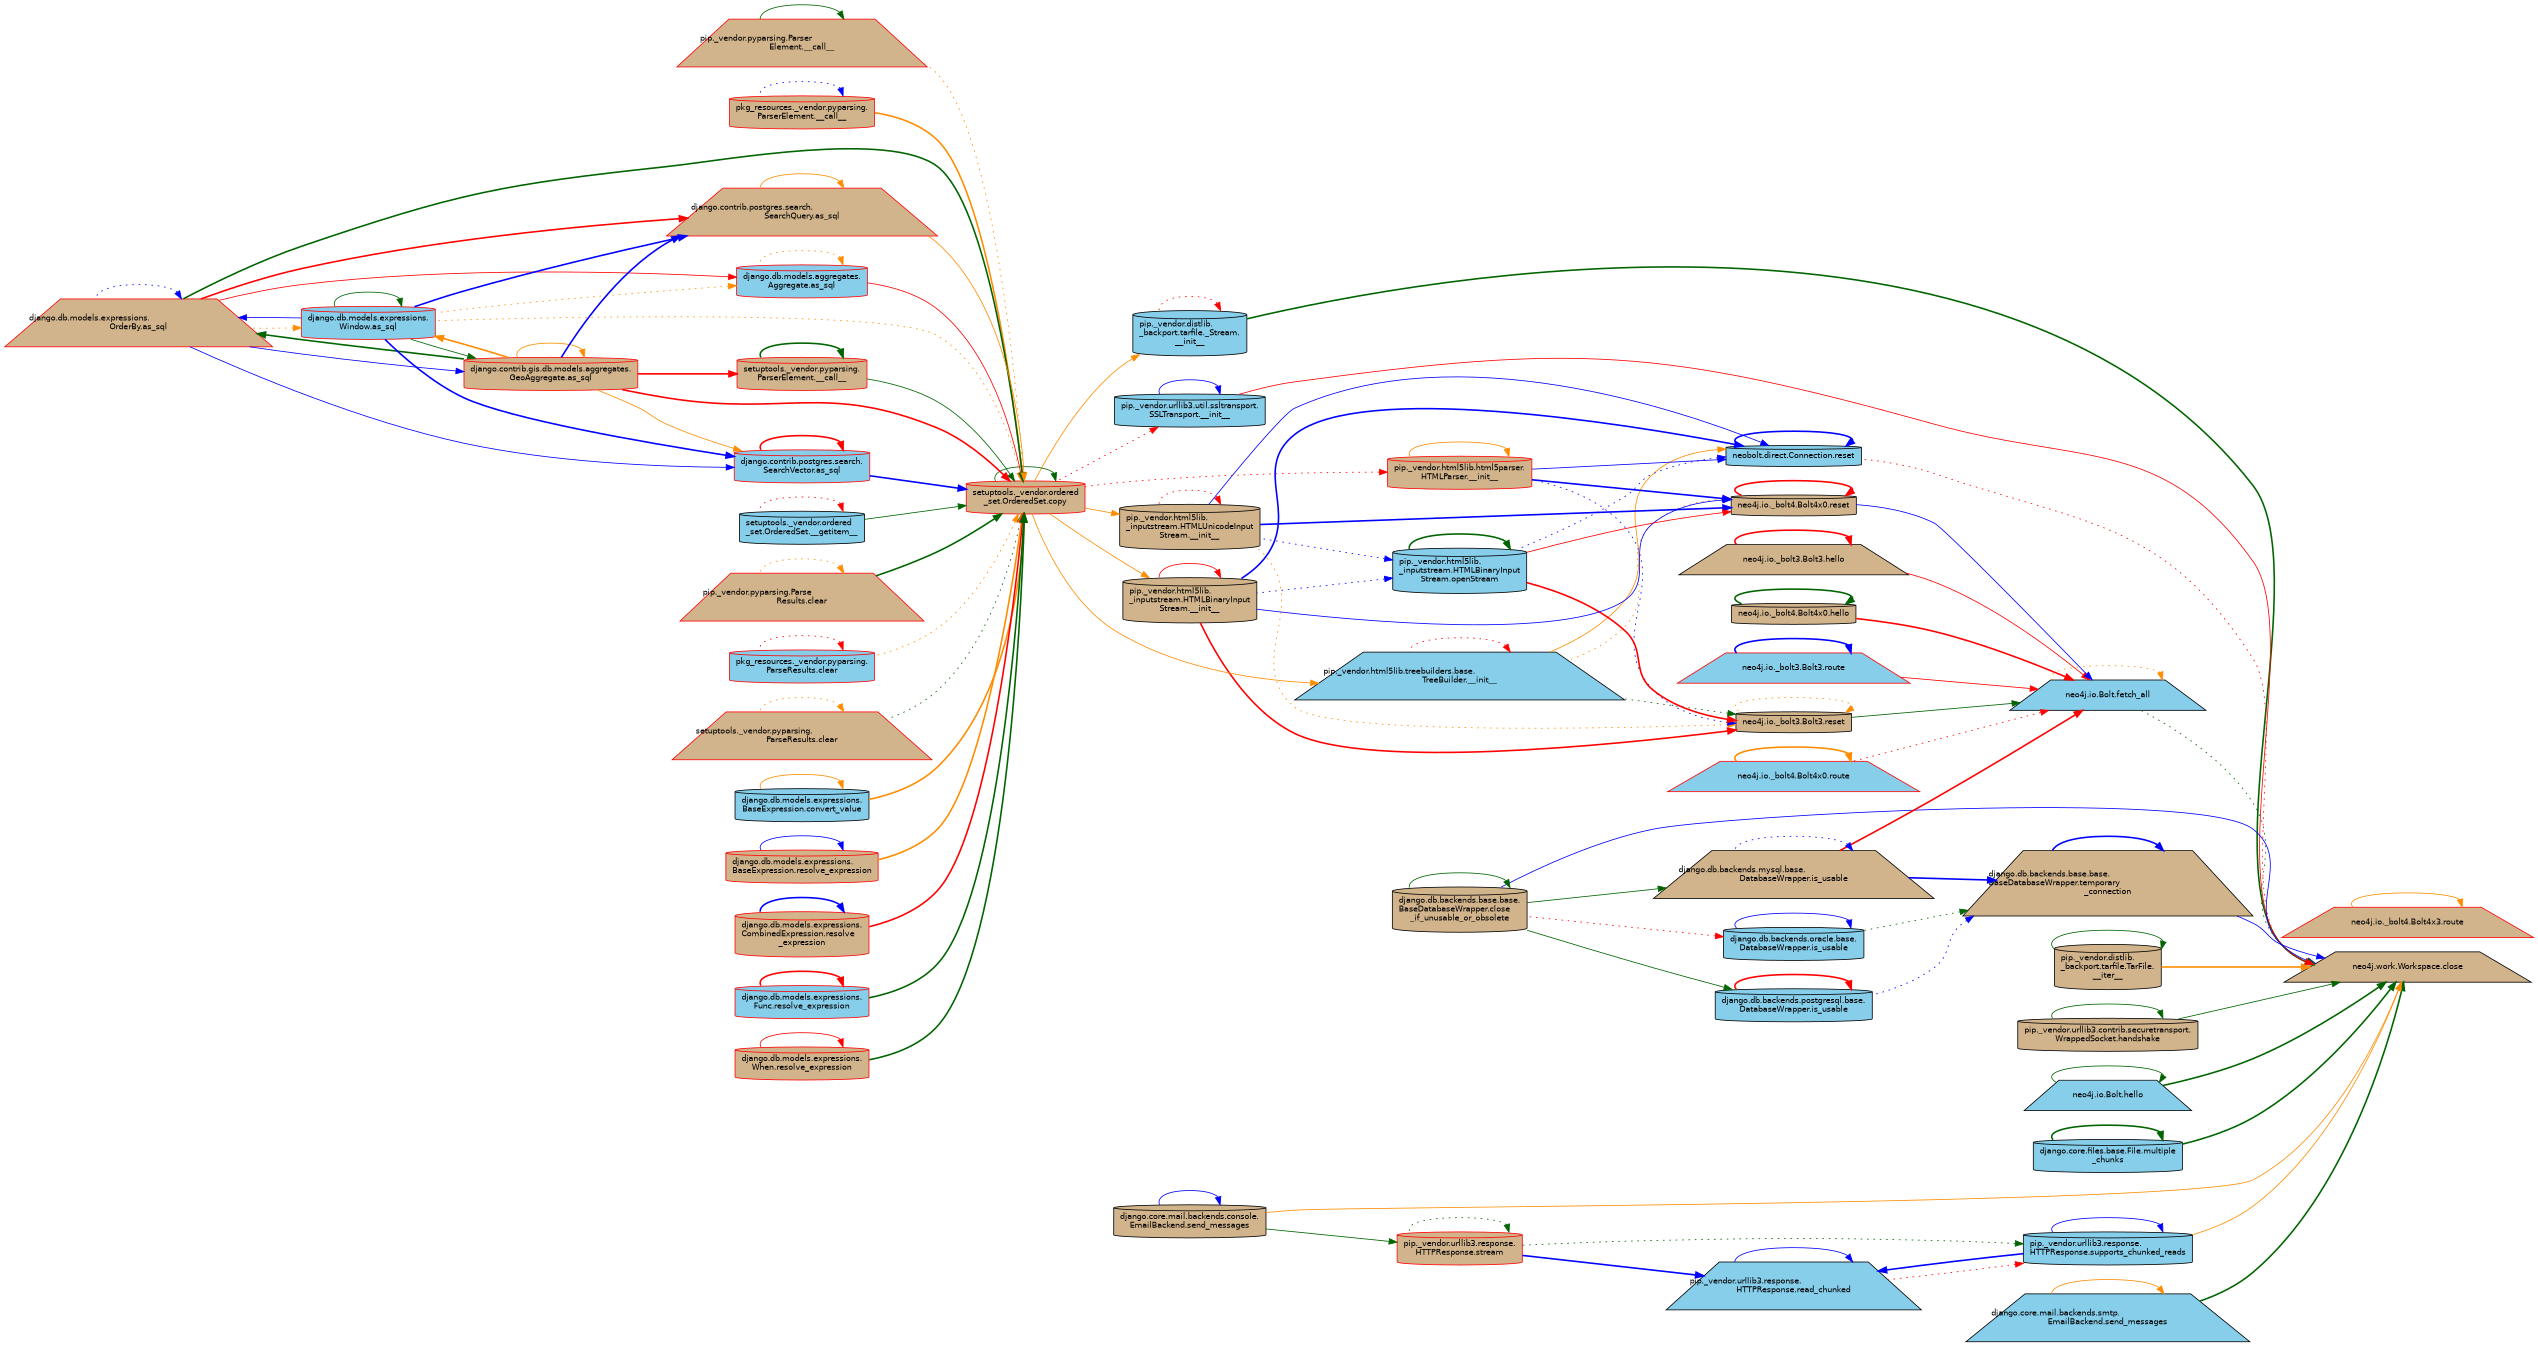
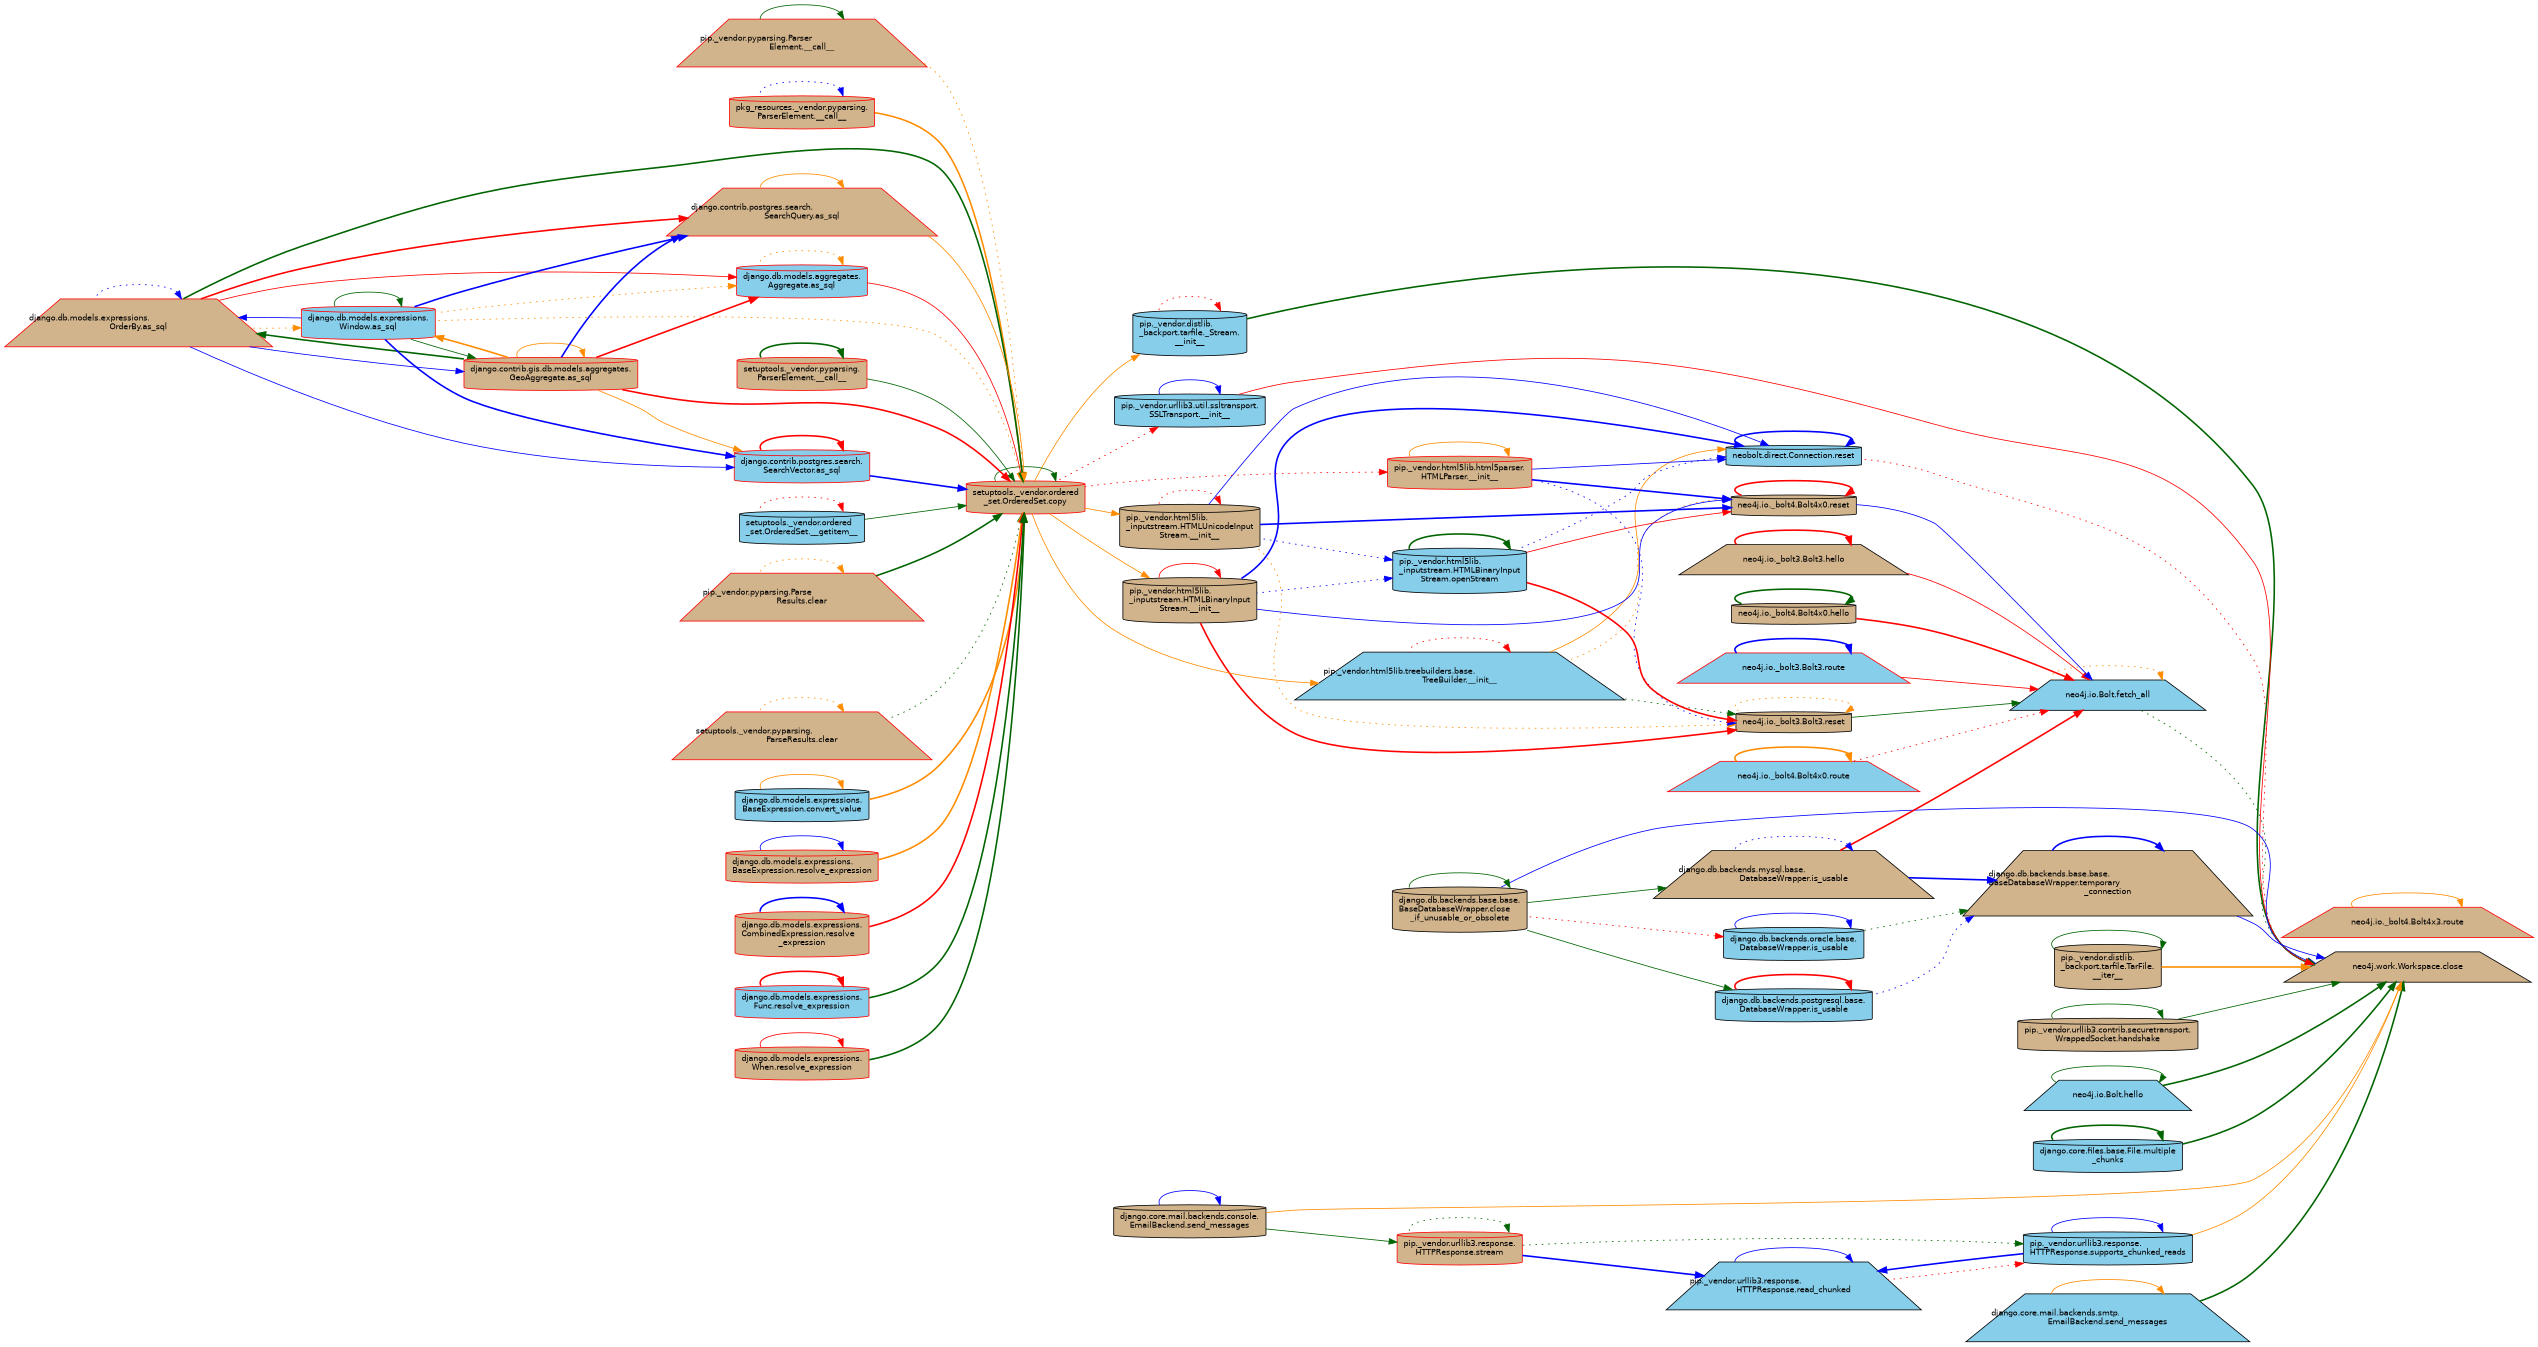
(683, 374) -> (673, 329)
(802, 666) -> none
